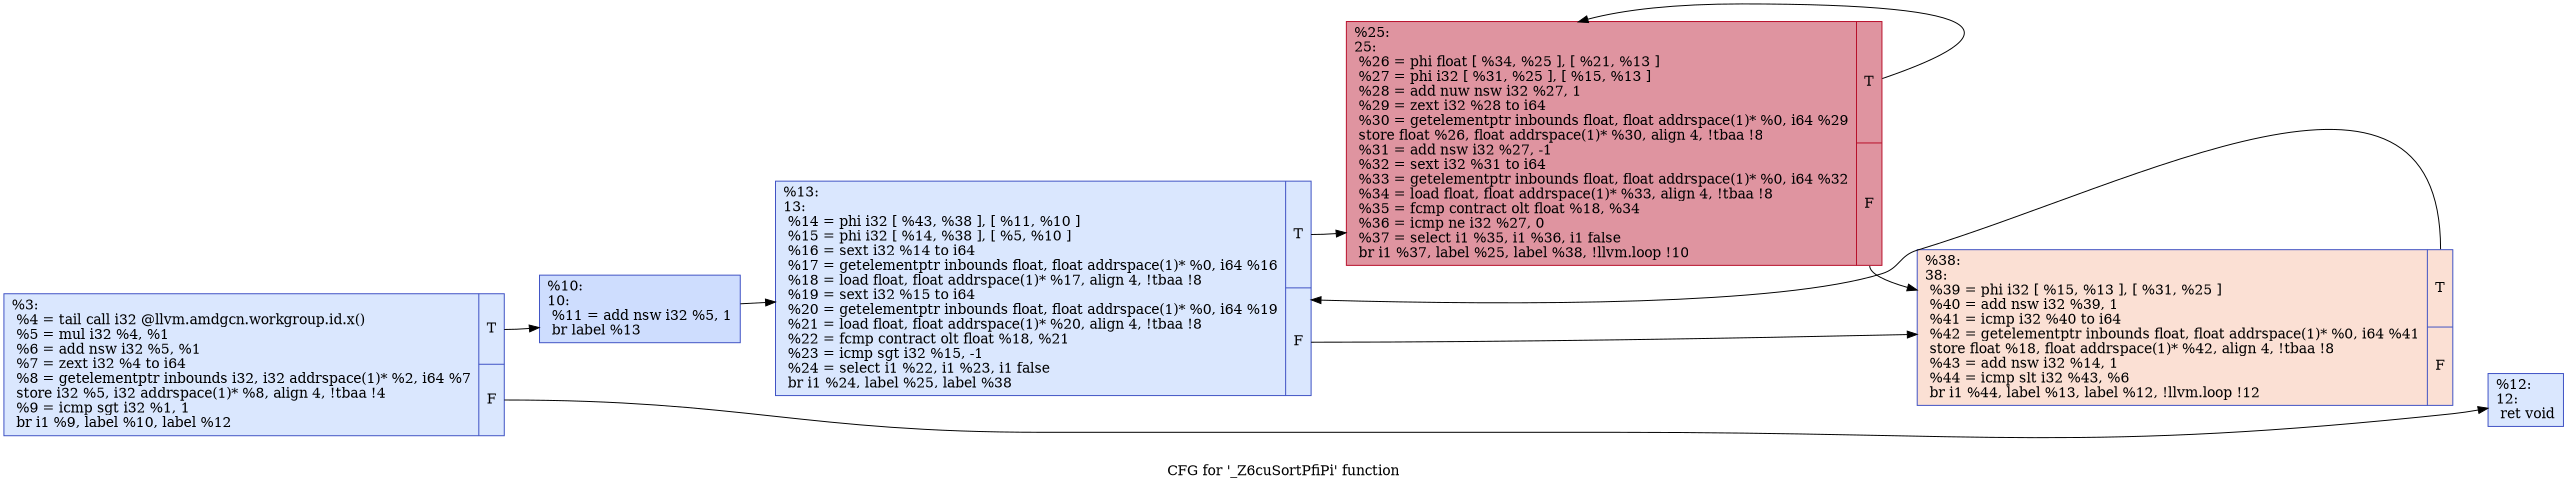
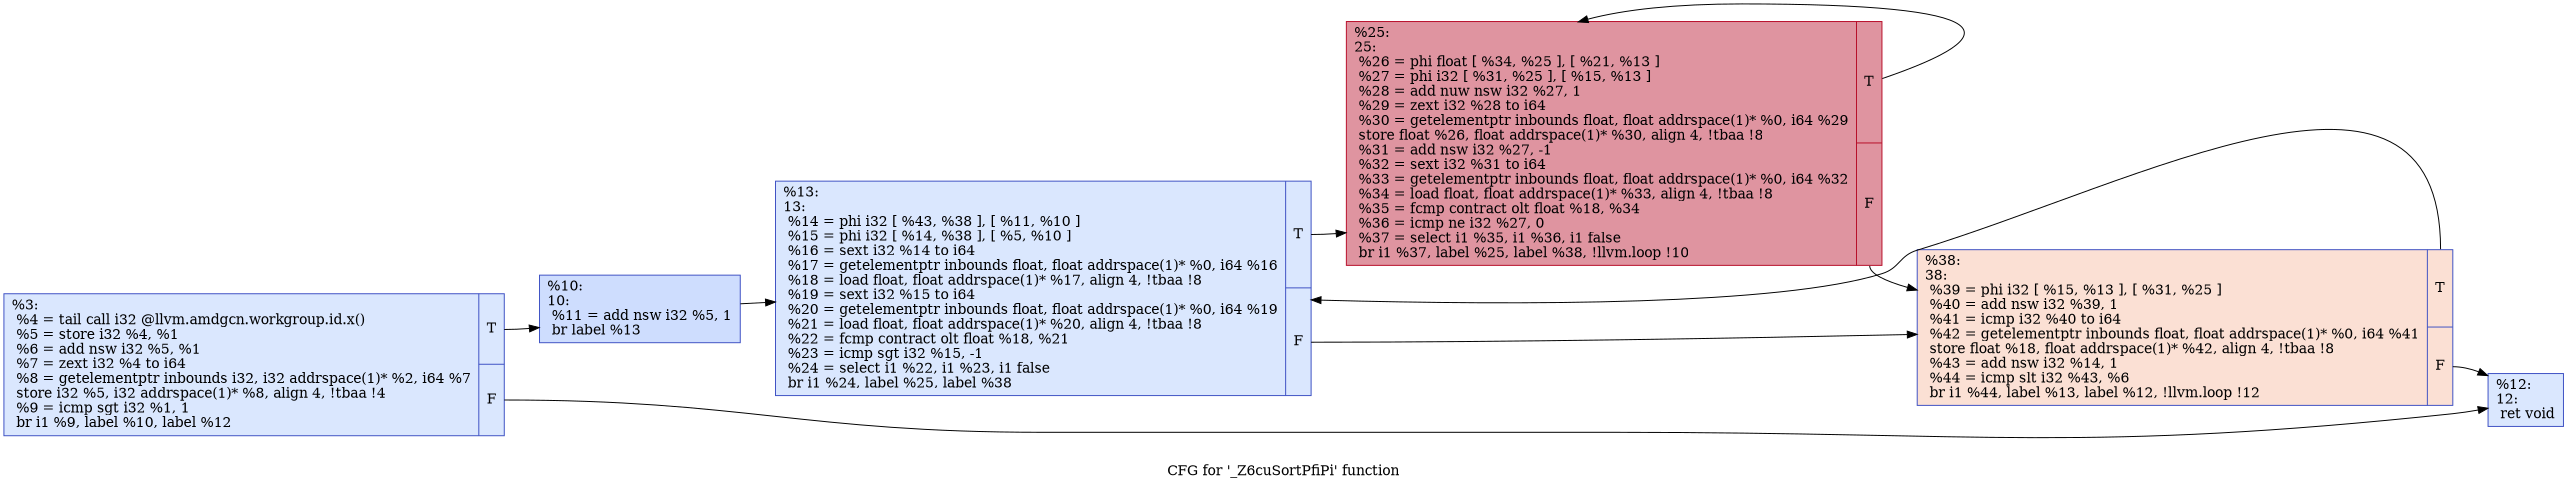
(91, 335) -> (95, 335)
none -> (2466, 368)
